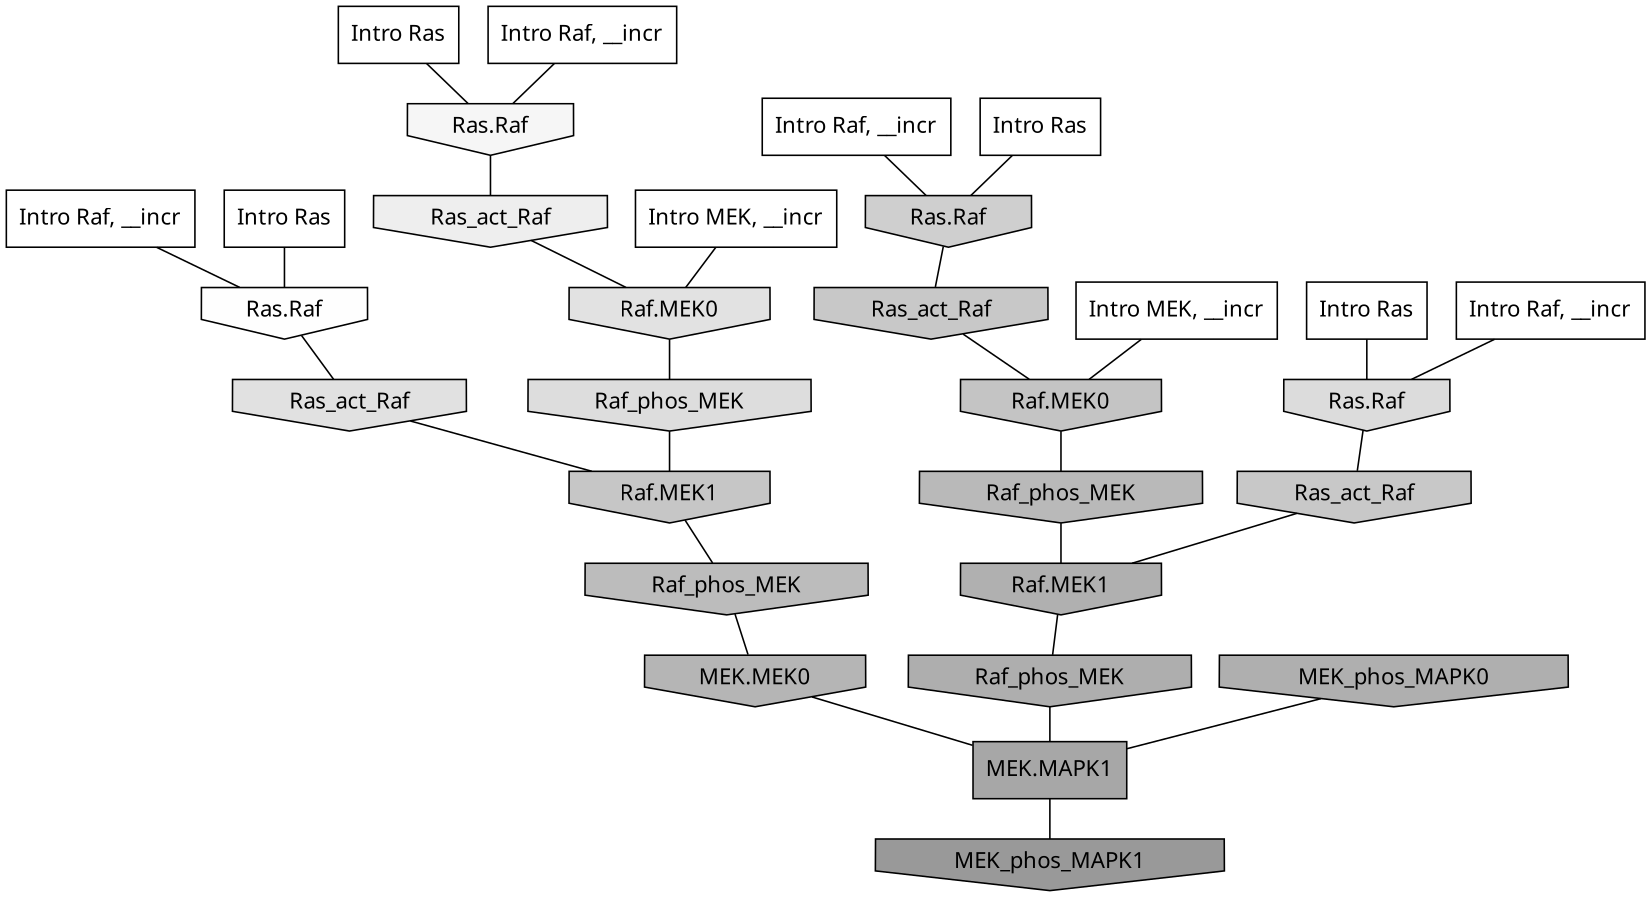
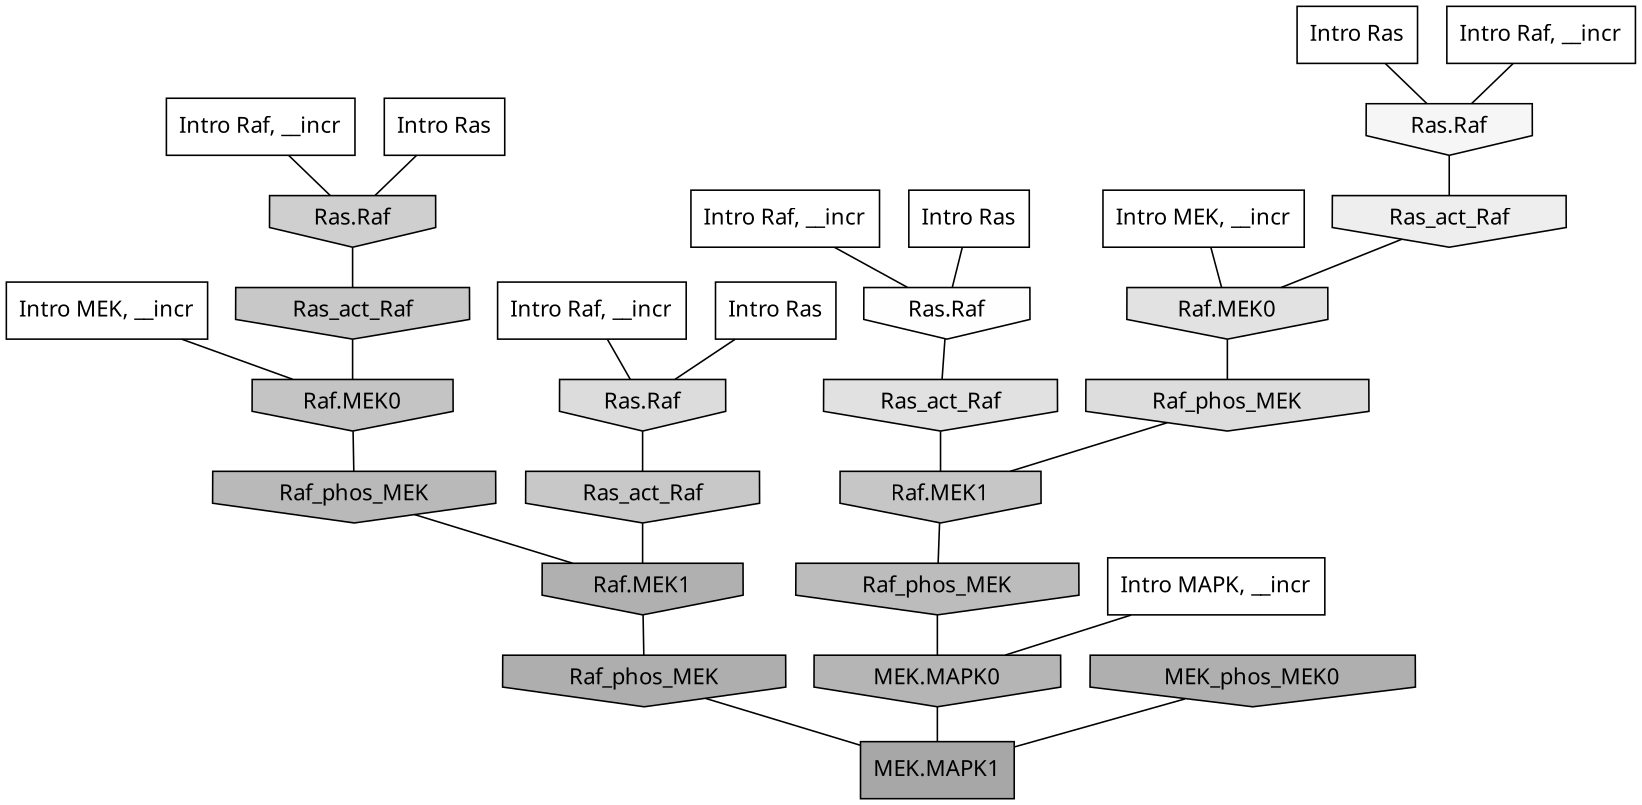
none -> (1216, 586)
(755, 678) -> (937, 678)
(1394, 678) -> (1253, 678)
(1050, 862) -> none
